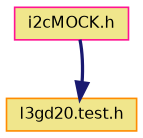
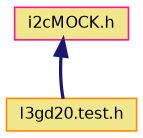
(82, 61) -> (61, 77)
